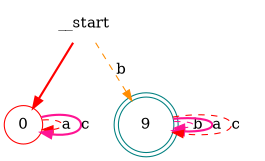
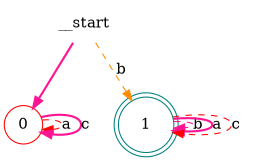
(56, 71) -> (56, 71)
(146, 125) -> (146, 125)
